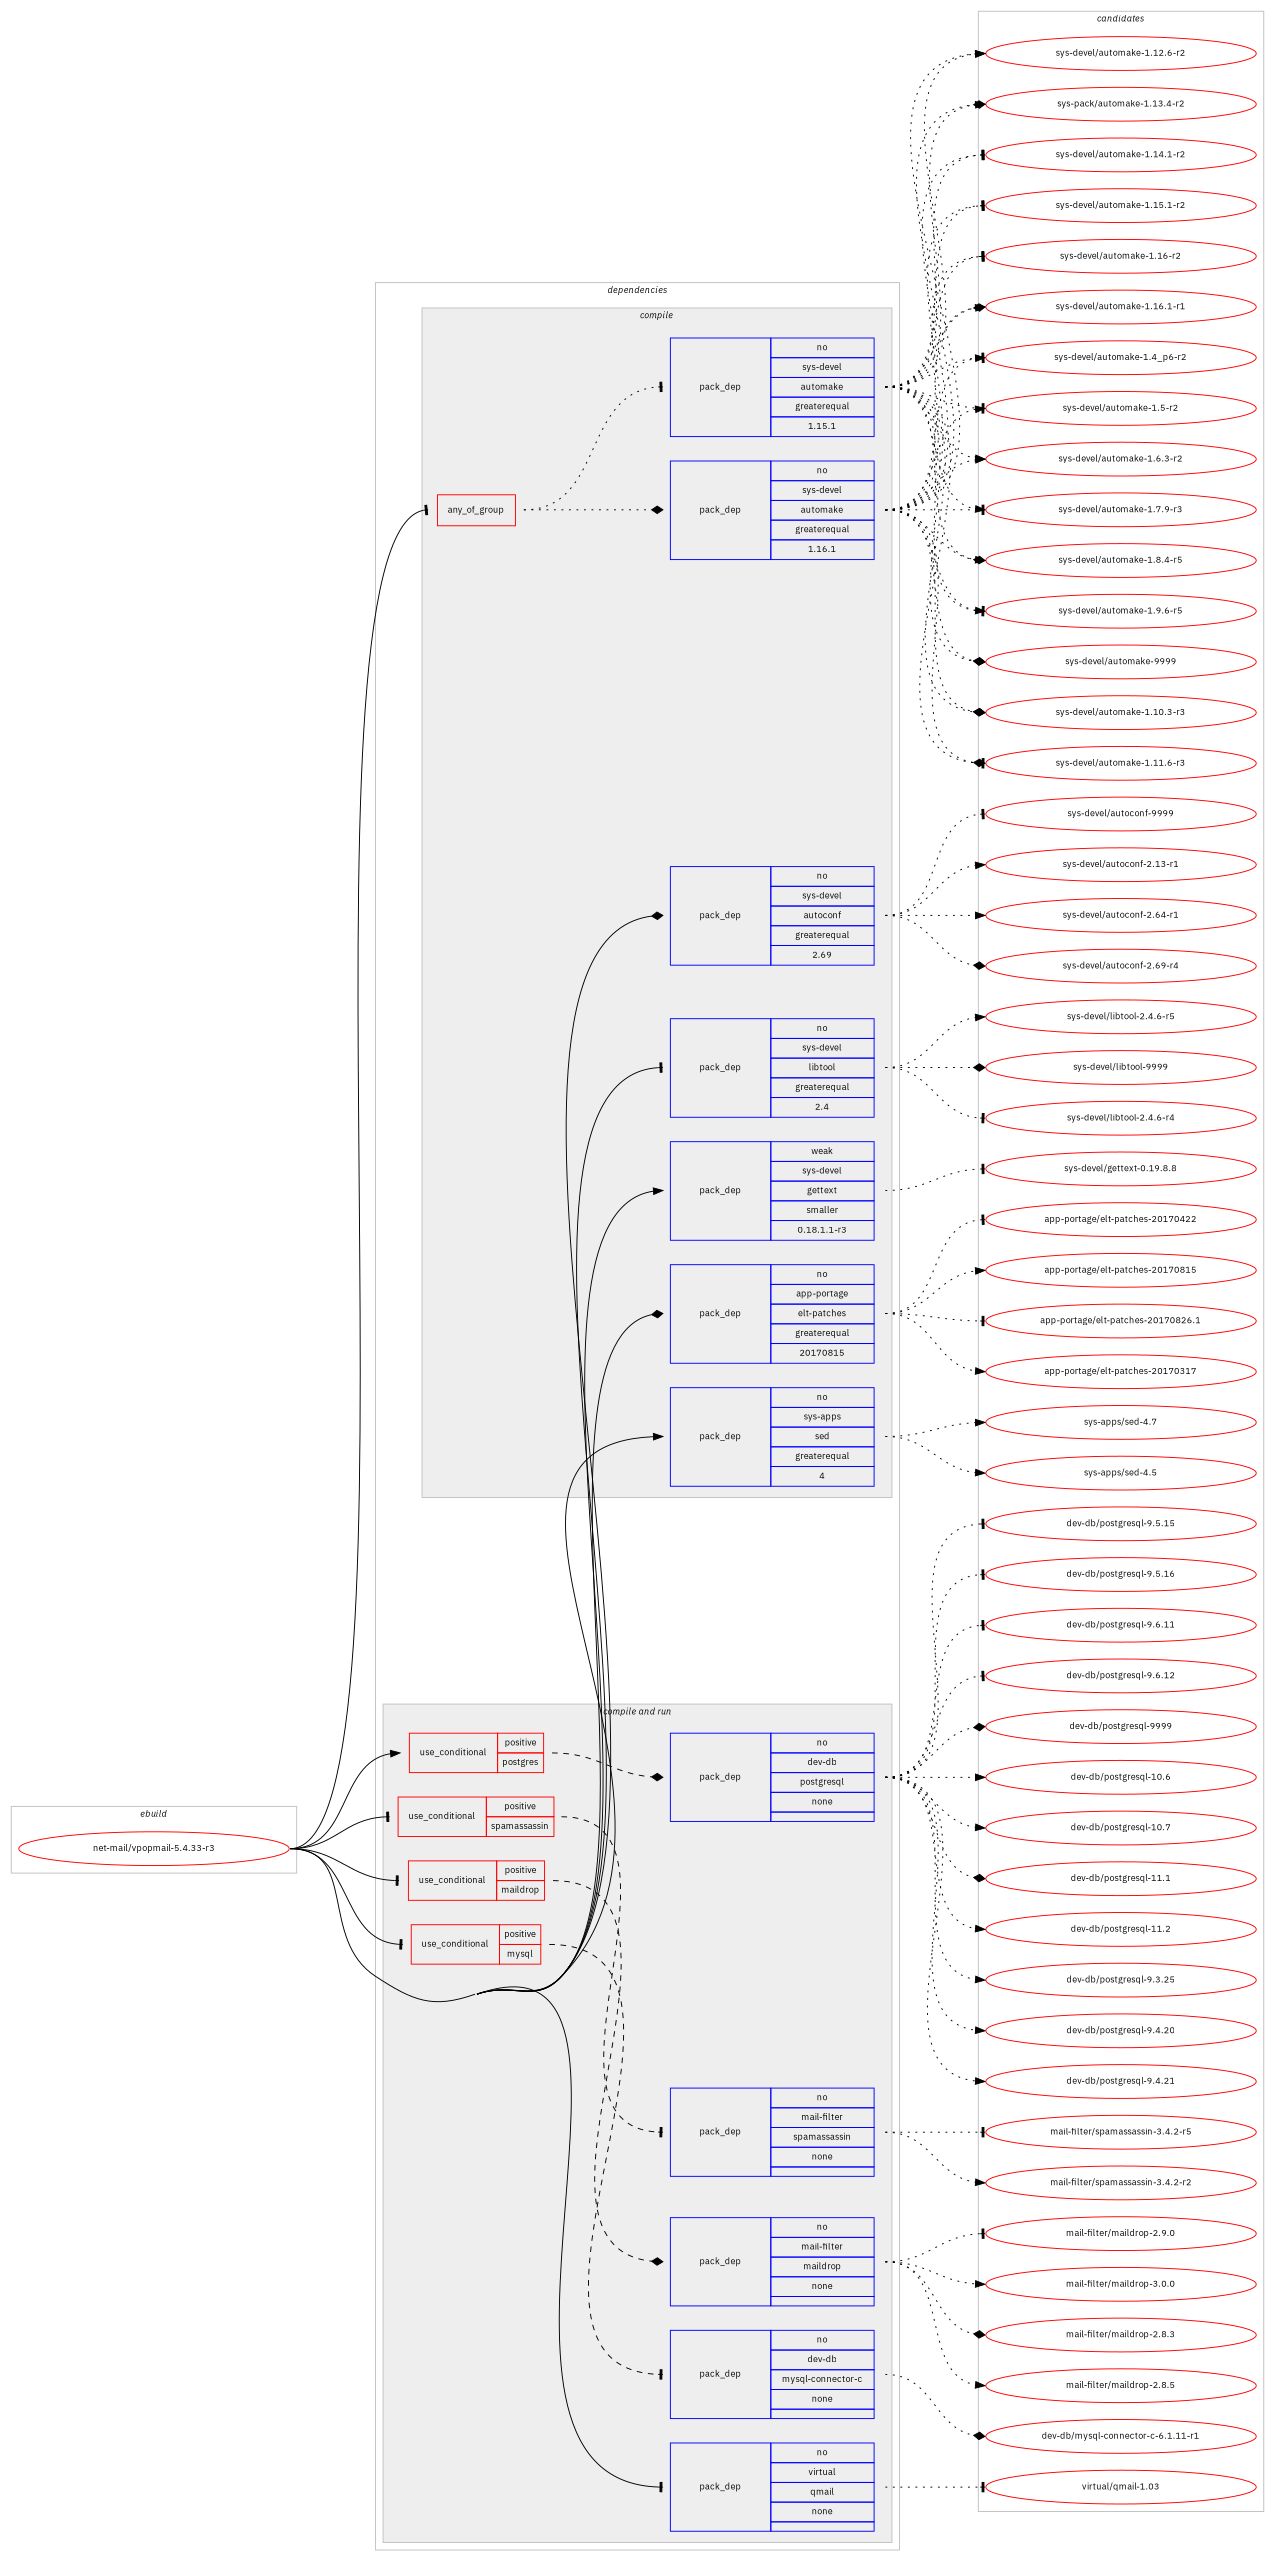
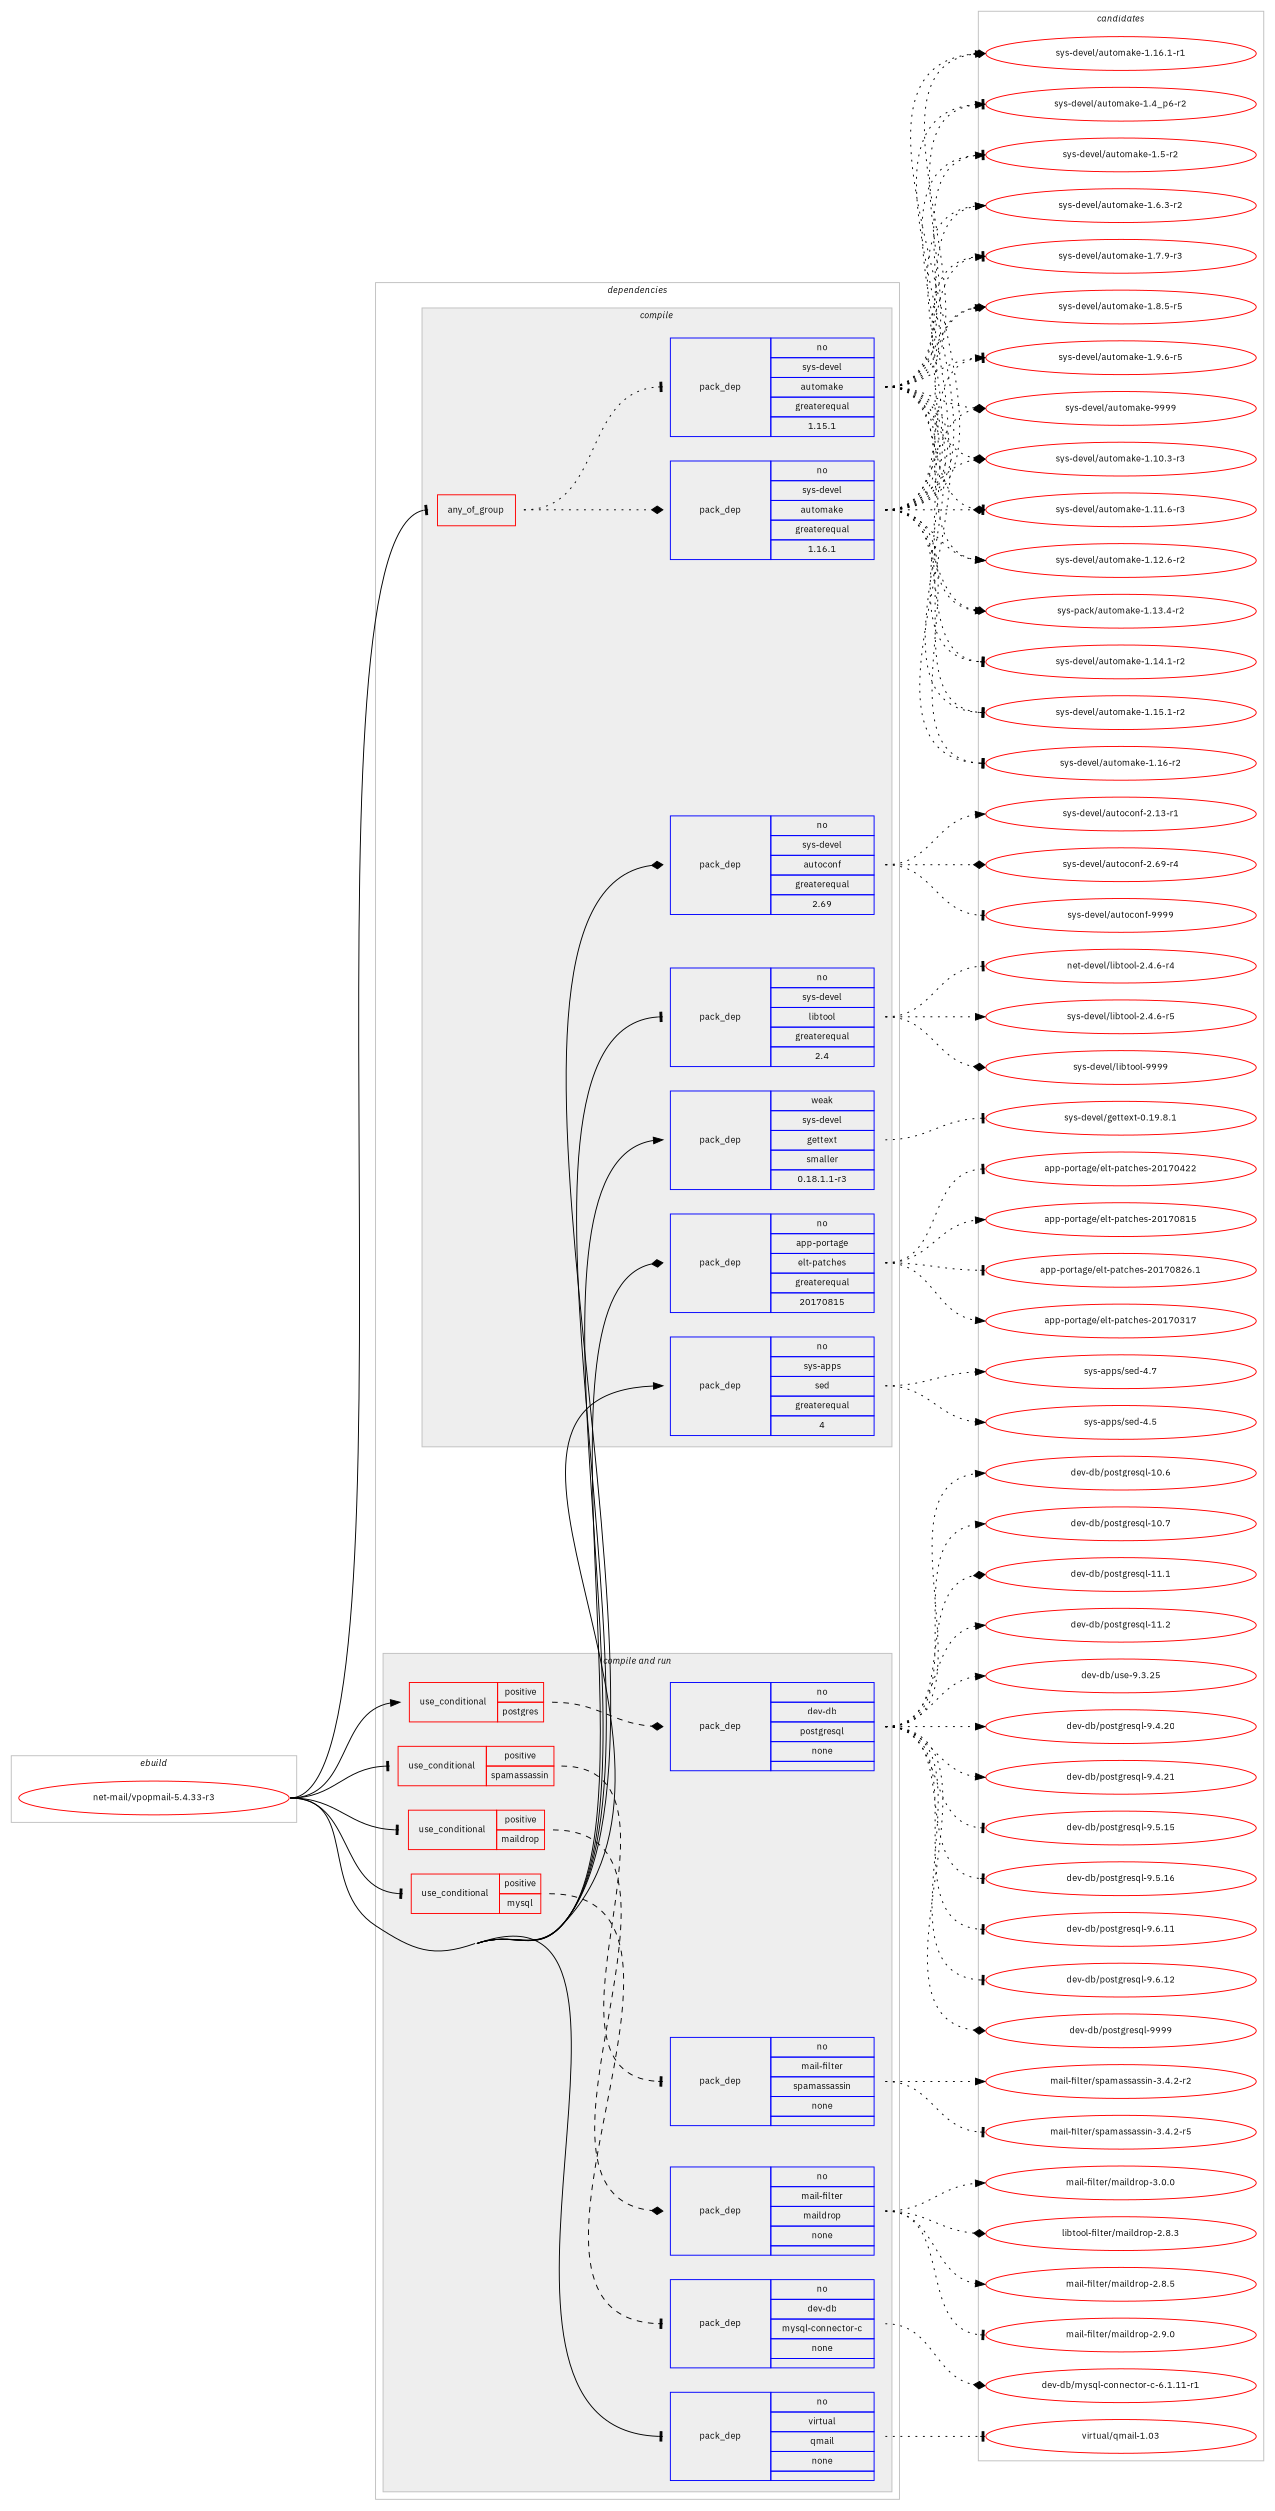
(1121, 561) -> (1121, 307)
(1121, 915) -> none
(1121, 1118) -> (1121, 966)
(1121, 1169) -> (1121, 1118)
(1121, 1980) -> (1121, 1676)
(1121, 2335) -> (1121, 2234)
